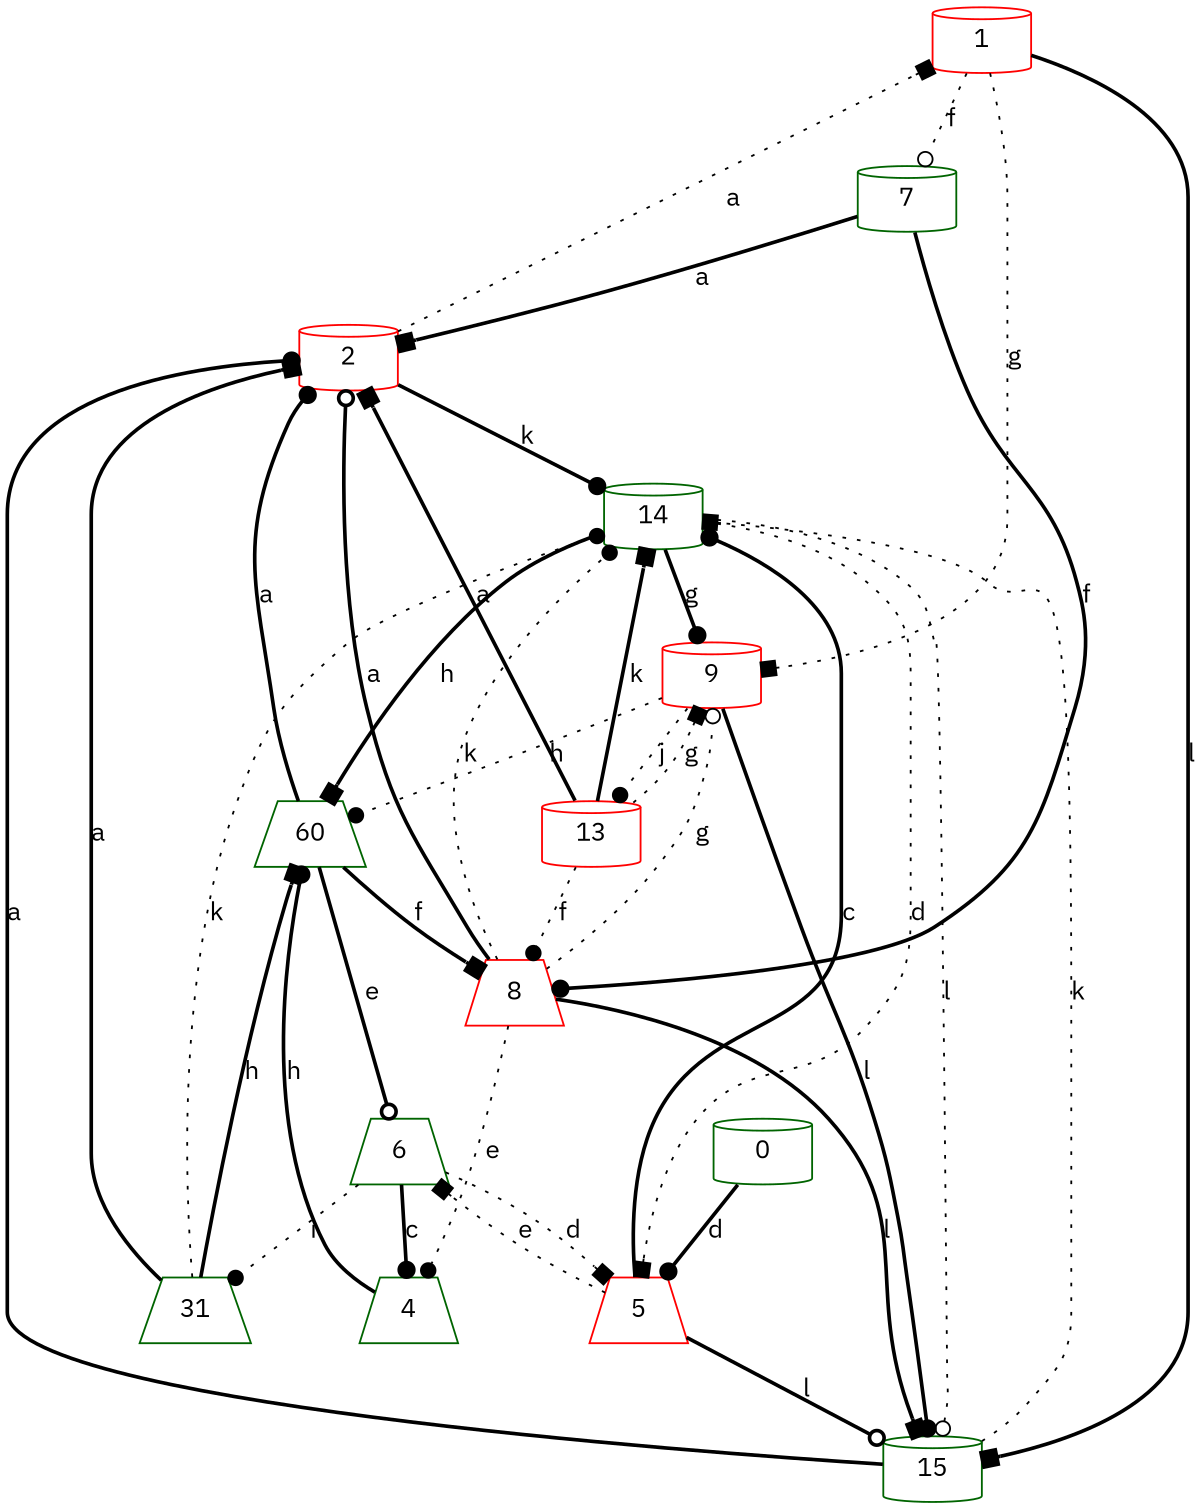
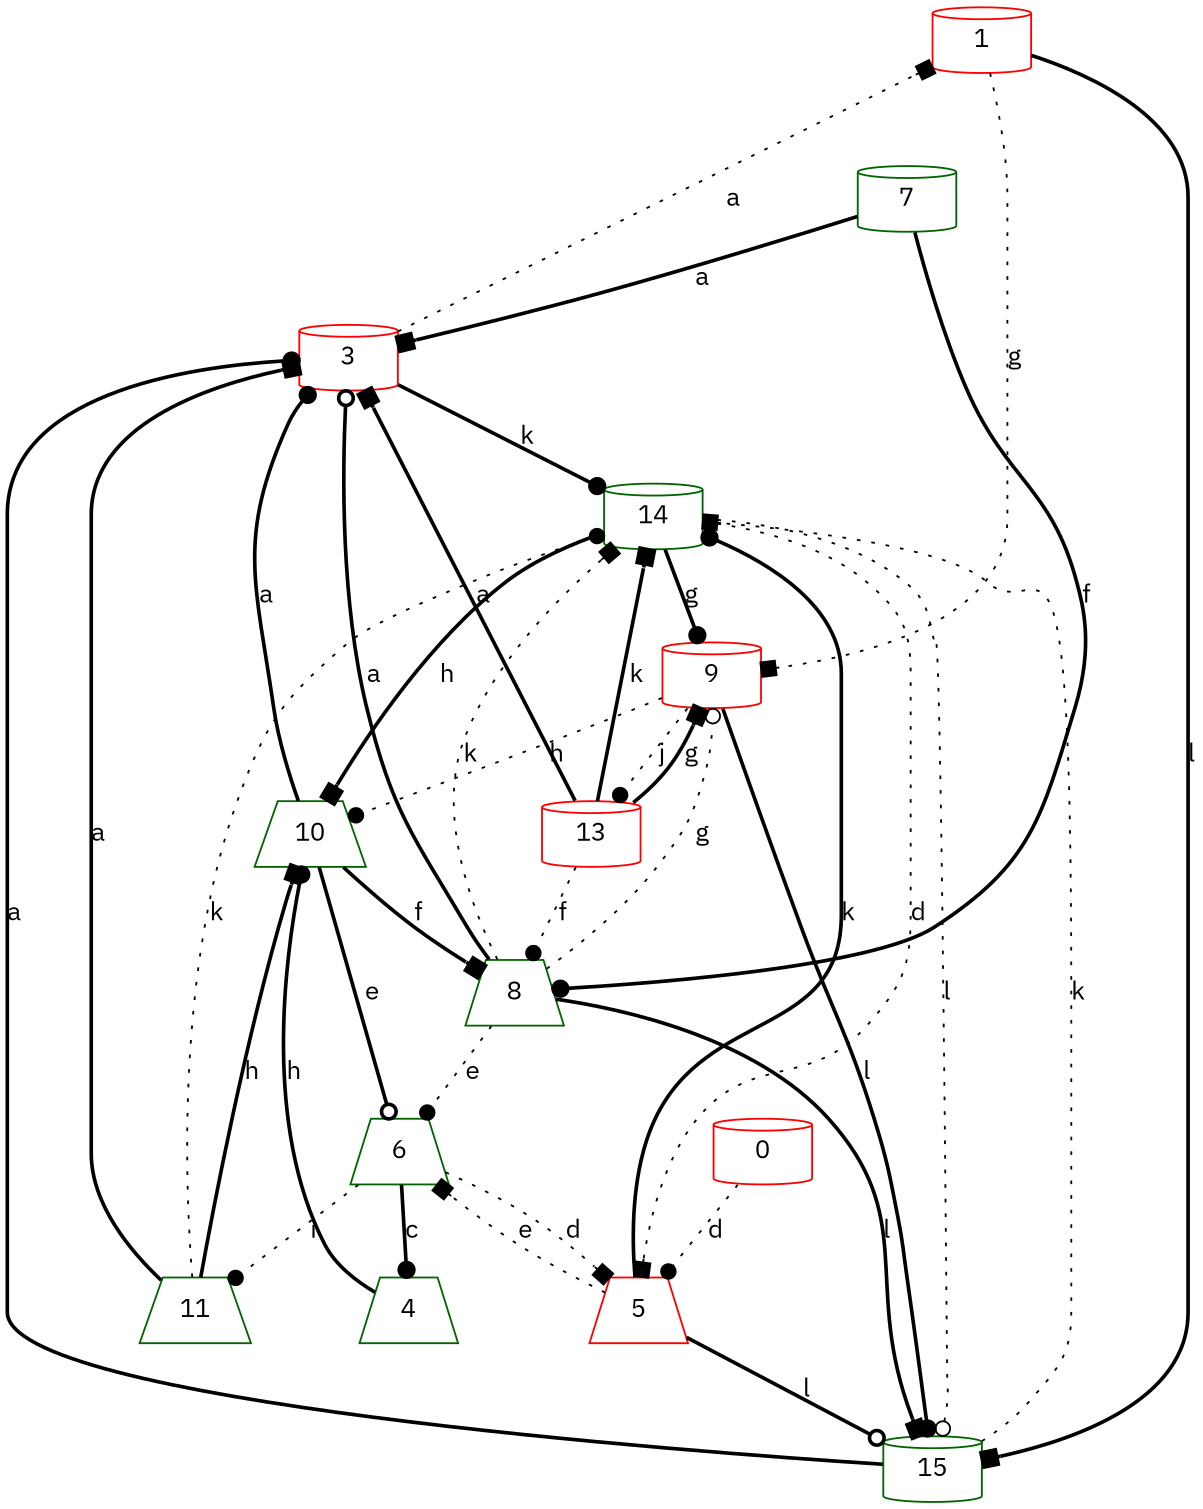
(948, 113) -> none
(349, 358) -> (349, 358)
(465, 738) -> (465, 738)
(668, 768) -> (668, 768)
(310, 834) -> (310, 834)
(849, 913) -> (849, 913)
(515, 993) -> (515, 993)
(477, 1147) -> (462, 1066)
(763, 1152) -> (763, 1152)
(706, 1225) -> (706, 1225)
(195, 1310) -> (195, 1310)
